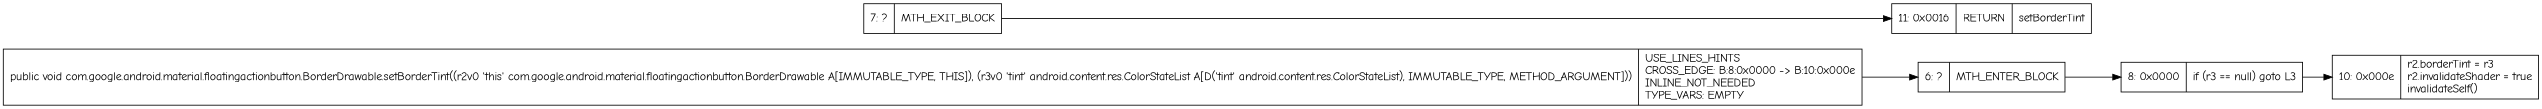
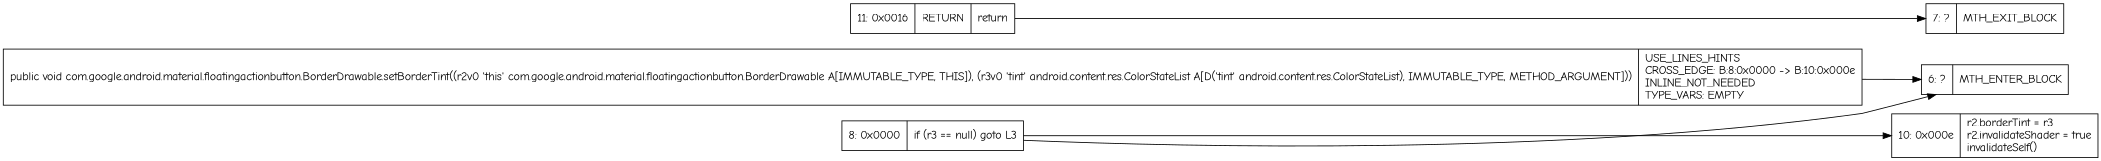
(2052, 18) -> (993, 18)
(1442, 19) -> (1466, 19)
(2089, 77) -> (1477, 143)
